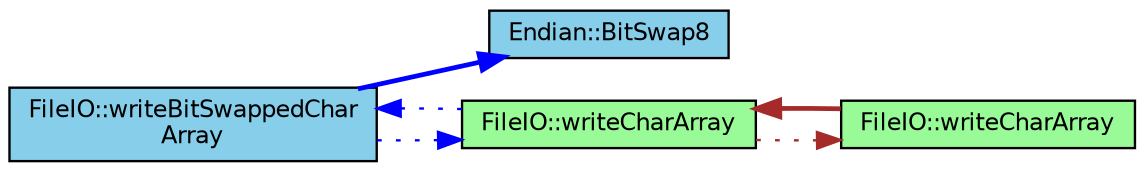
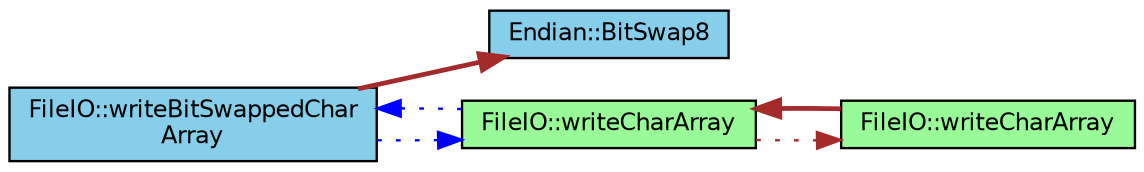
(419, 75) -> (419, 75)
